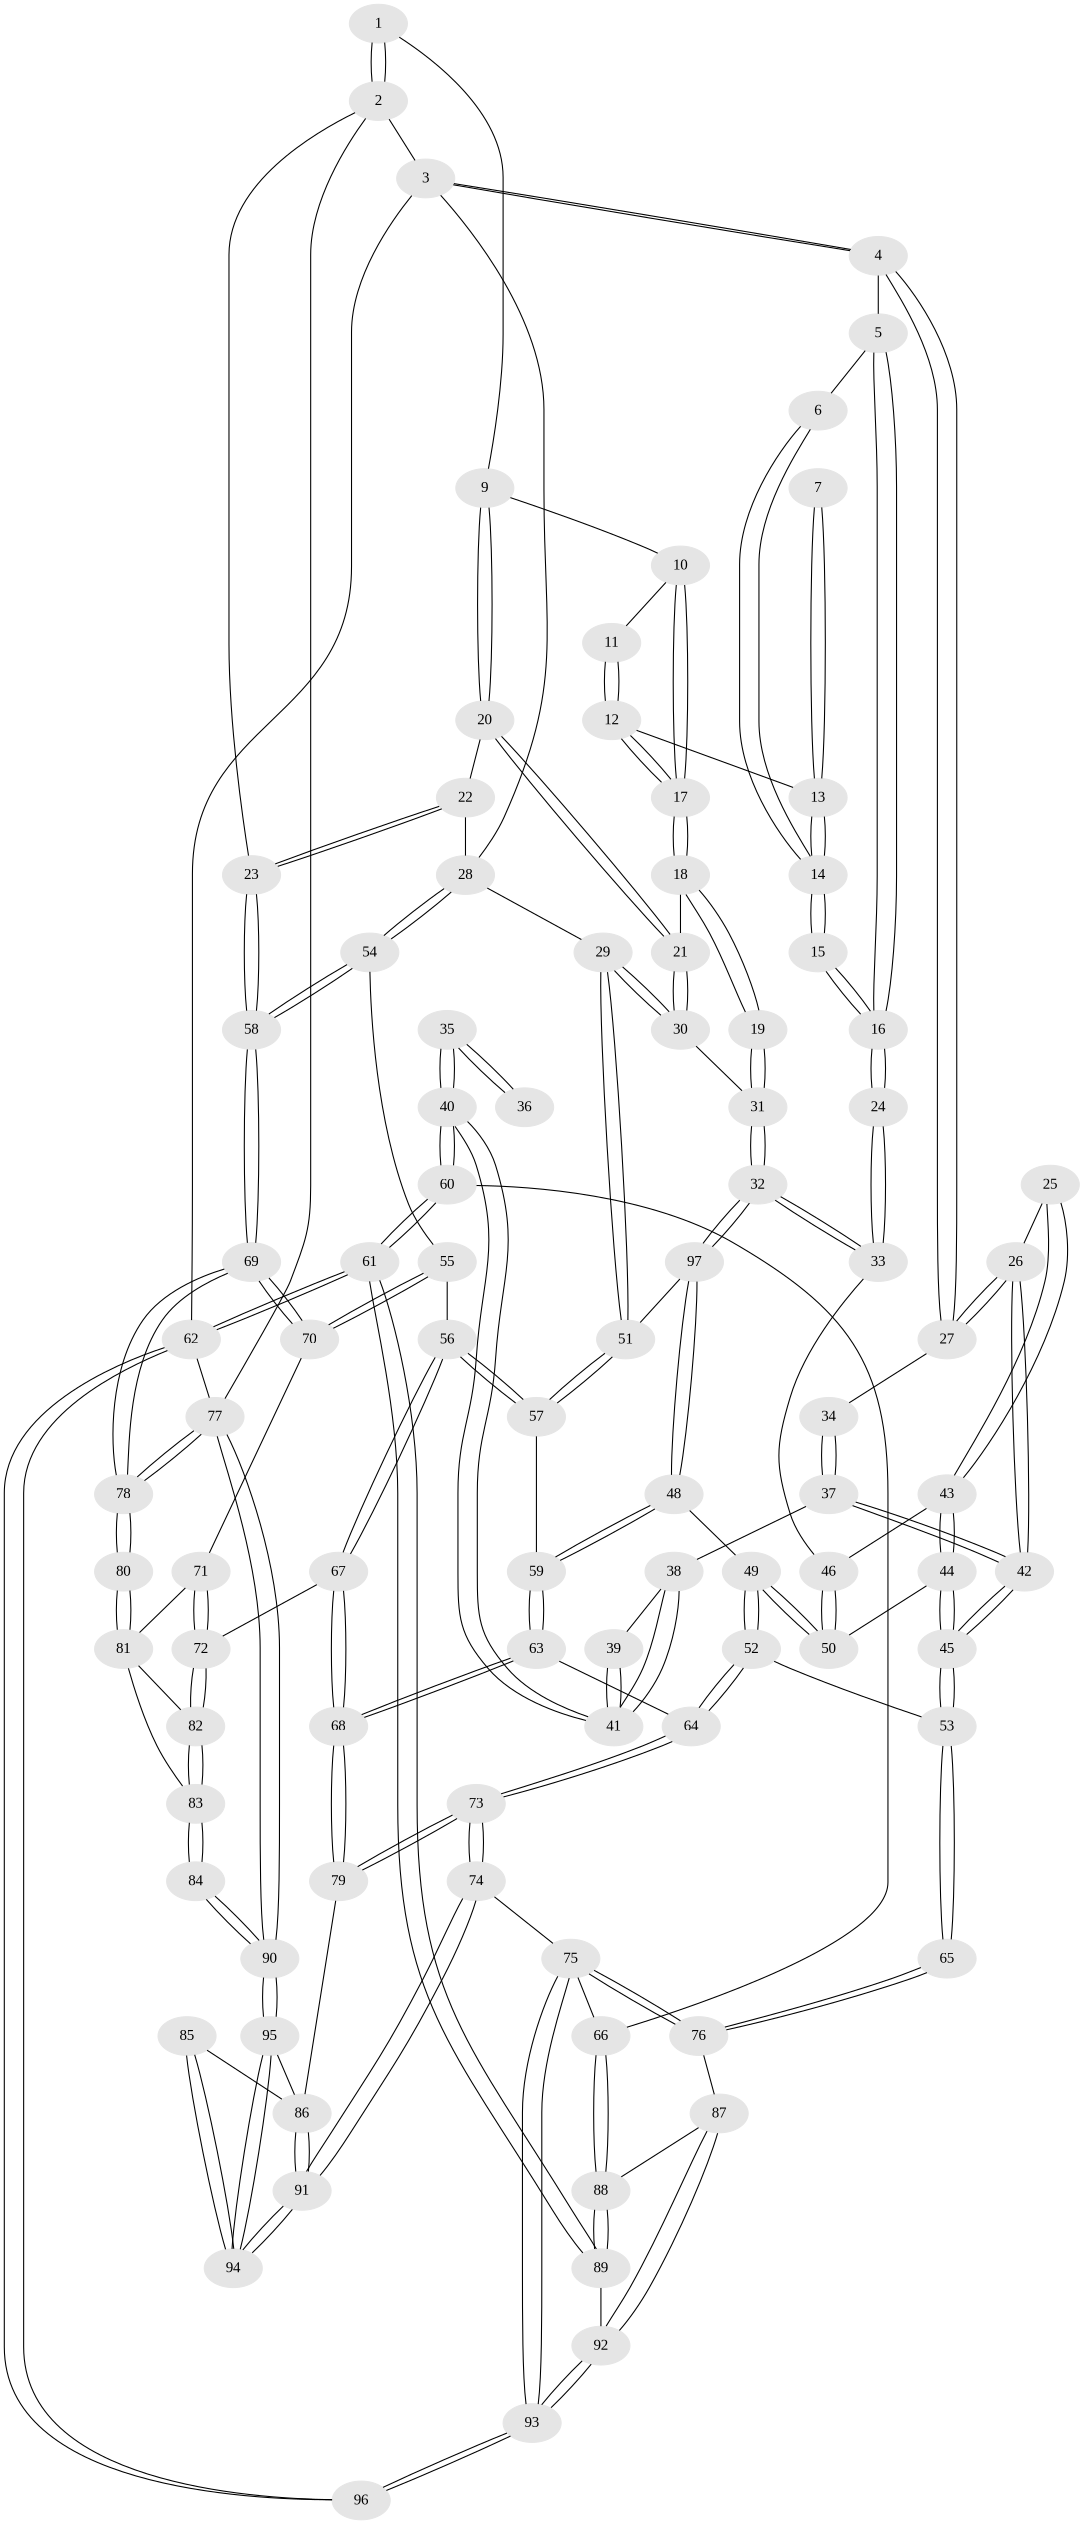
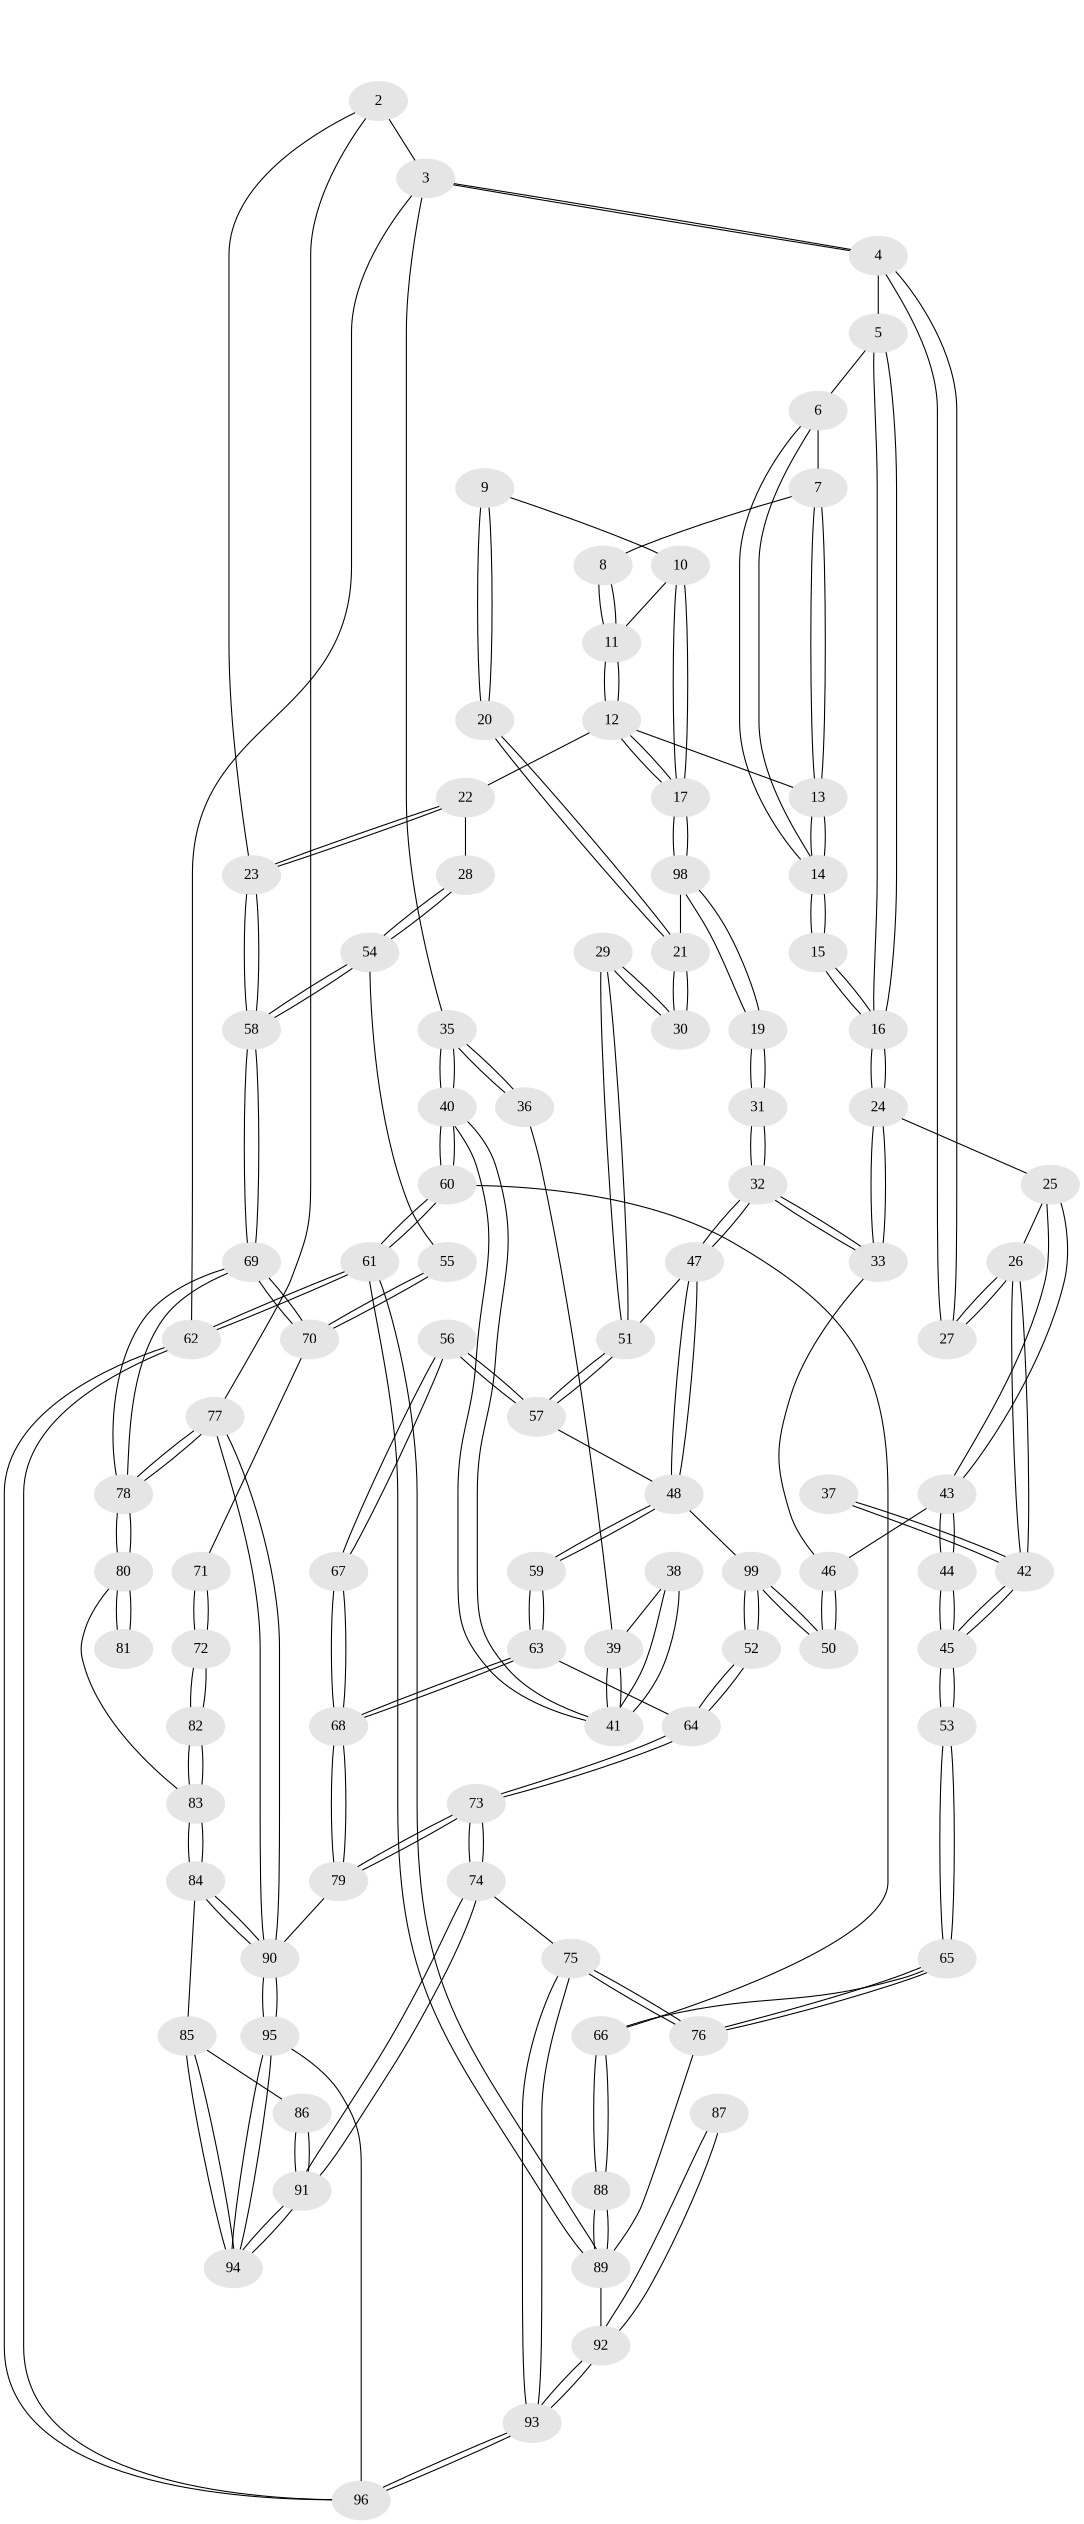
(378, 24) -> none
none -> (818, 449)
(544, 519) -> (406, 606)
none -> (603, 565)
(475, 759) -> (539, 759)
(680, 875) -> (680, 875)
(534, 914) -> none
(719, 1068) -> none
none -> (964, 1146)
(694, 1262) -> (694, 1262)
(447, 1301) -> none
none -> (577, 1364)
(203, 1378) -> none
(829, 1417) -> none
(536, 1494) -> (605, 1456)
(751, 1533) -> none
(751, 1572) -> (751, 1572)
(896, 1606) -> none
(162, 1610) -> none
(270, 1610) -> none
(160, 1688) -> none
(847, 1691) -> none
(150, 1730) -> (98, 1699)
none -> (191, 1959)
(320, 1997) -> (304, 1920)
(586, 1997) -> (775, 2000)
(286, 2075) -> (361, 2252)
(709, 2075) -> (660, 2156)
(660, 2152) -> none
